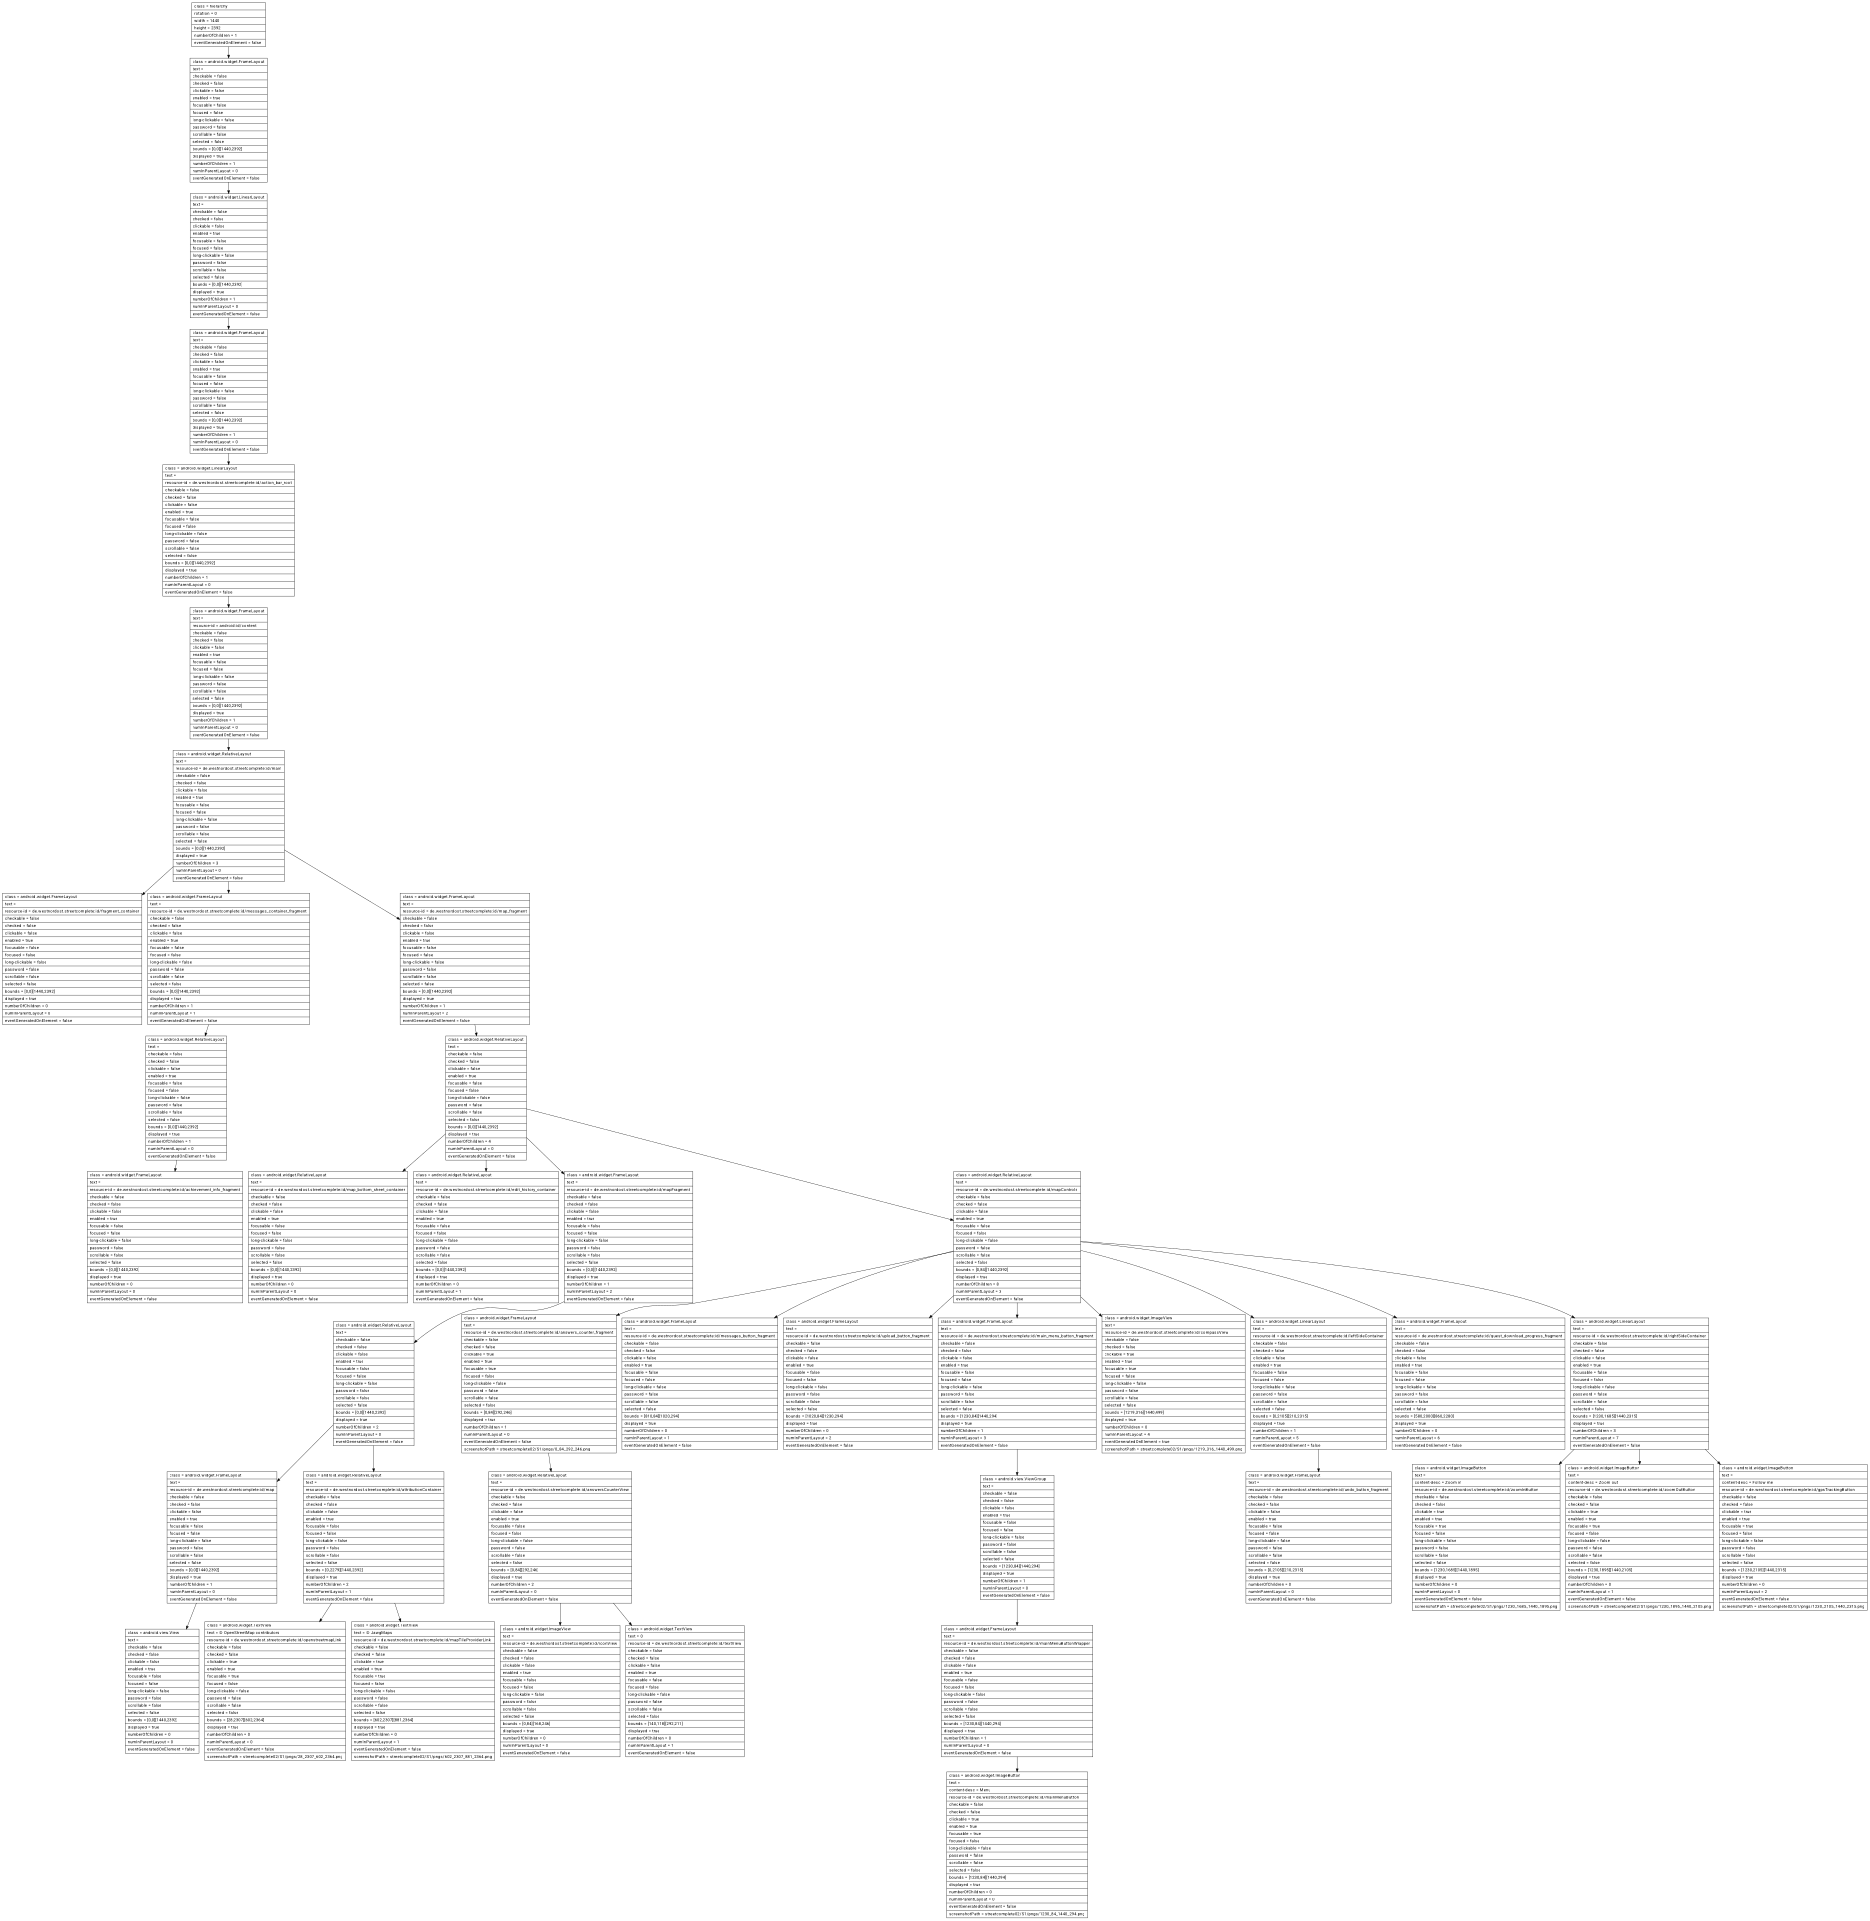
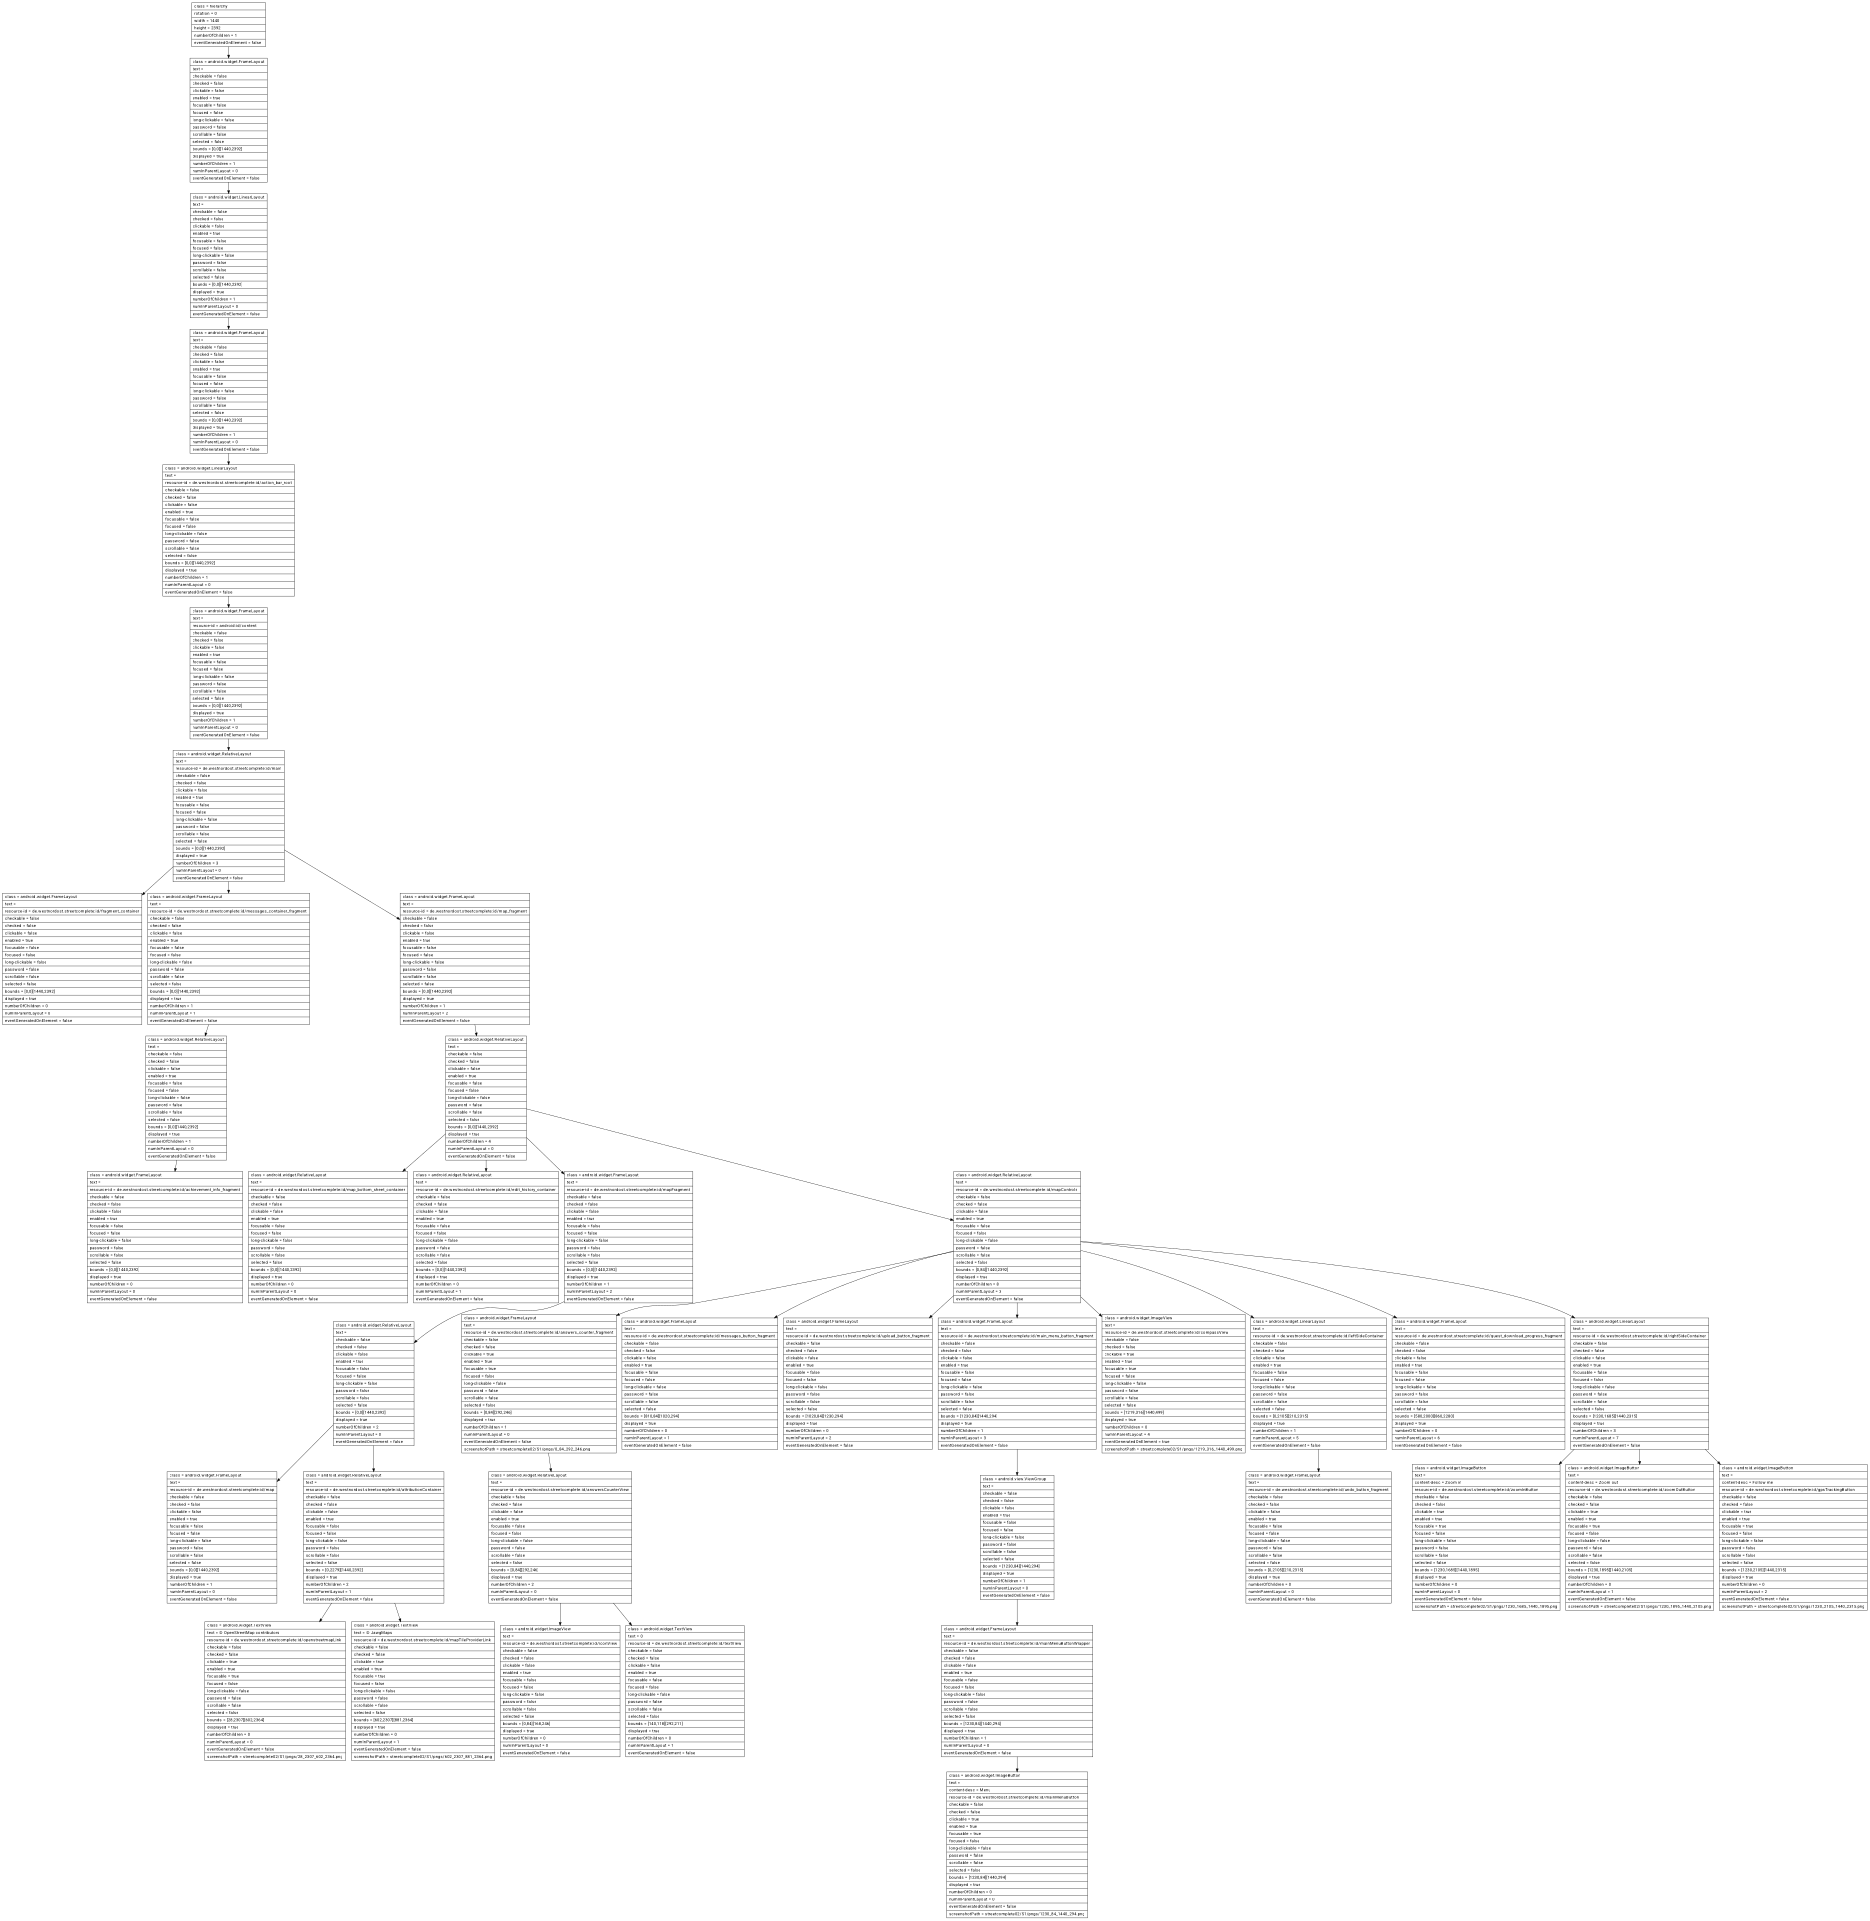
(162, 1691) -> none
